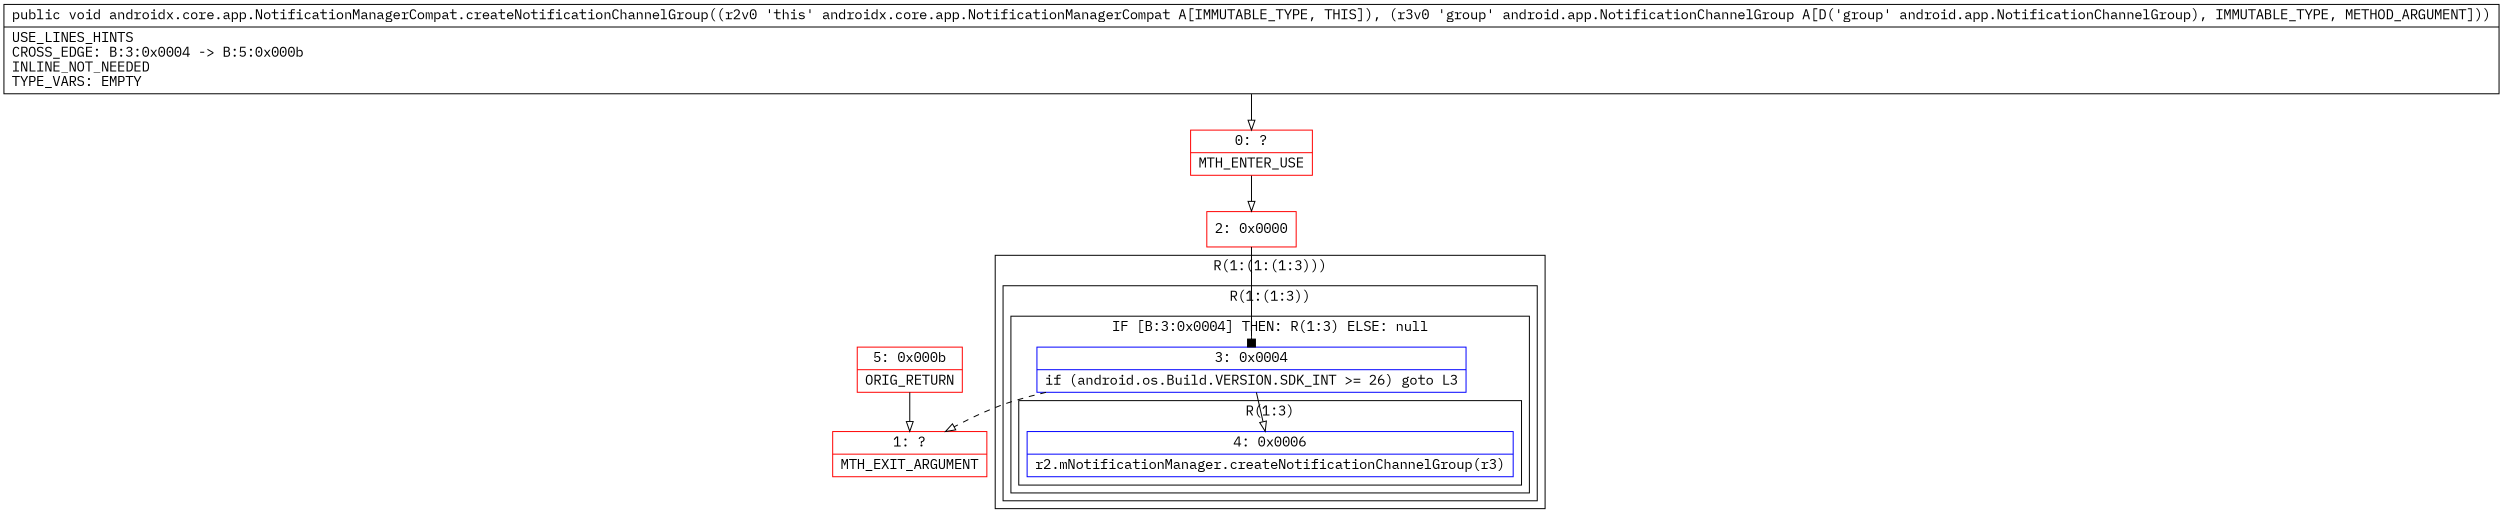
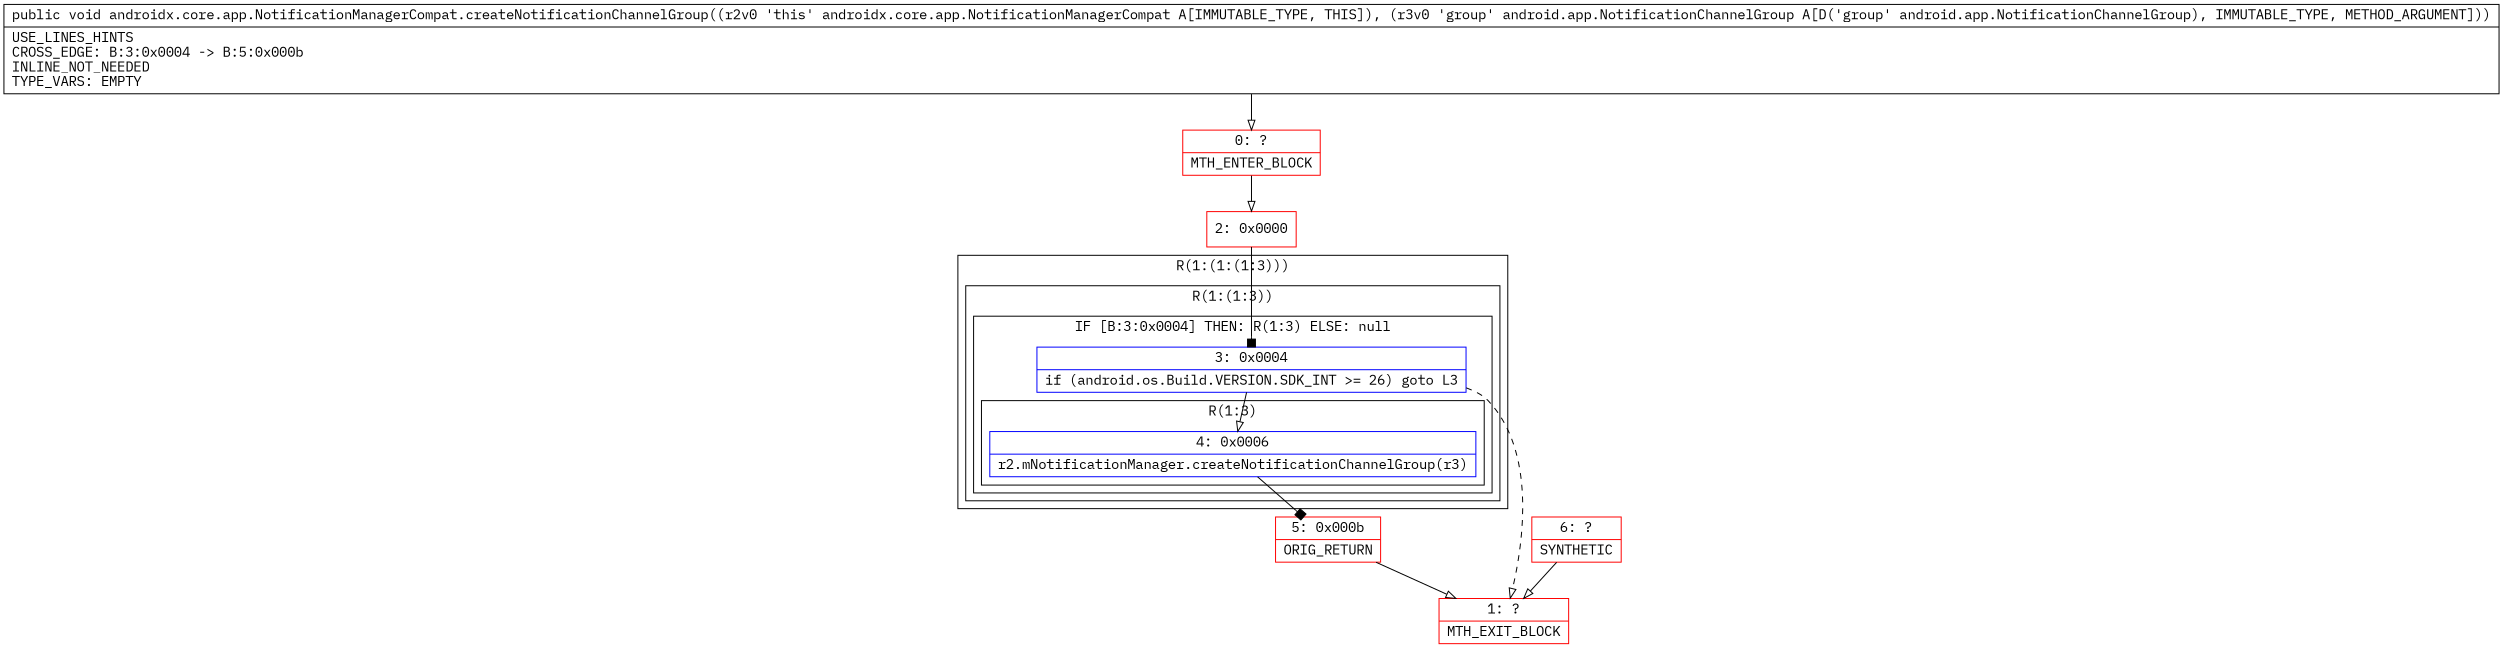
(1251, 163) -> (1251, 163)
(910, 465) -> (1504, 632)
none -> (1277, 494)
none -> (1577, 540)
